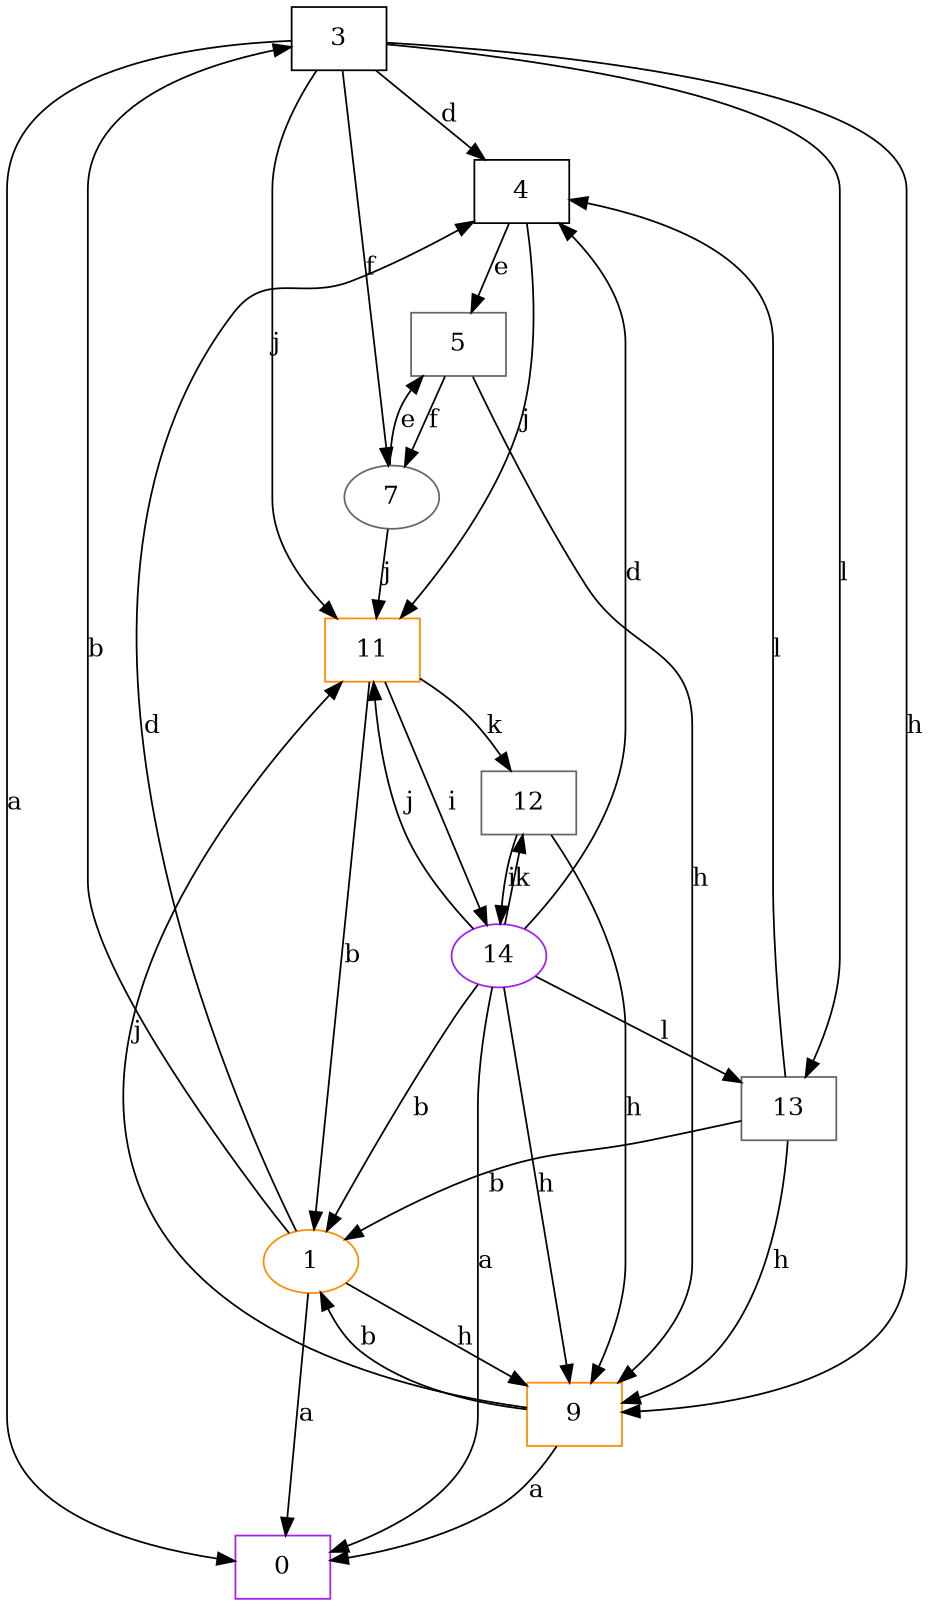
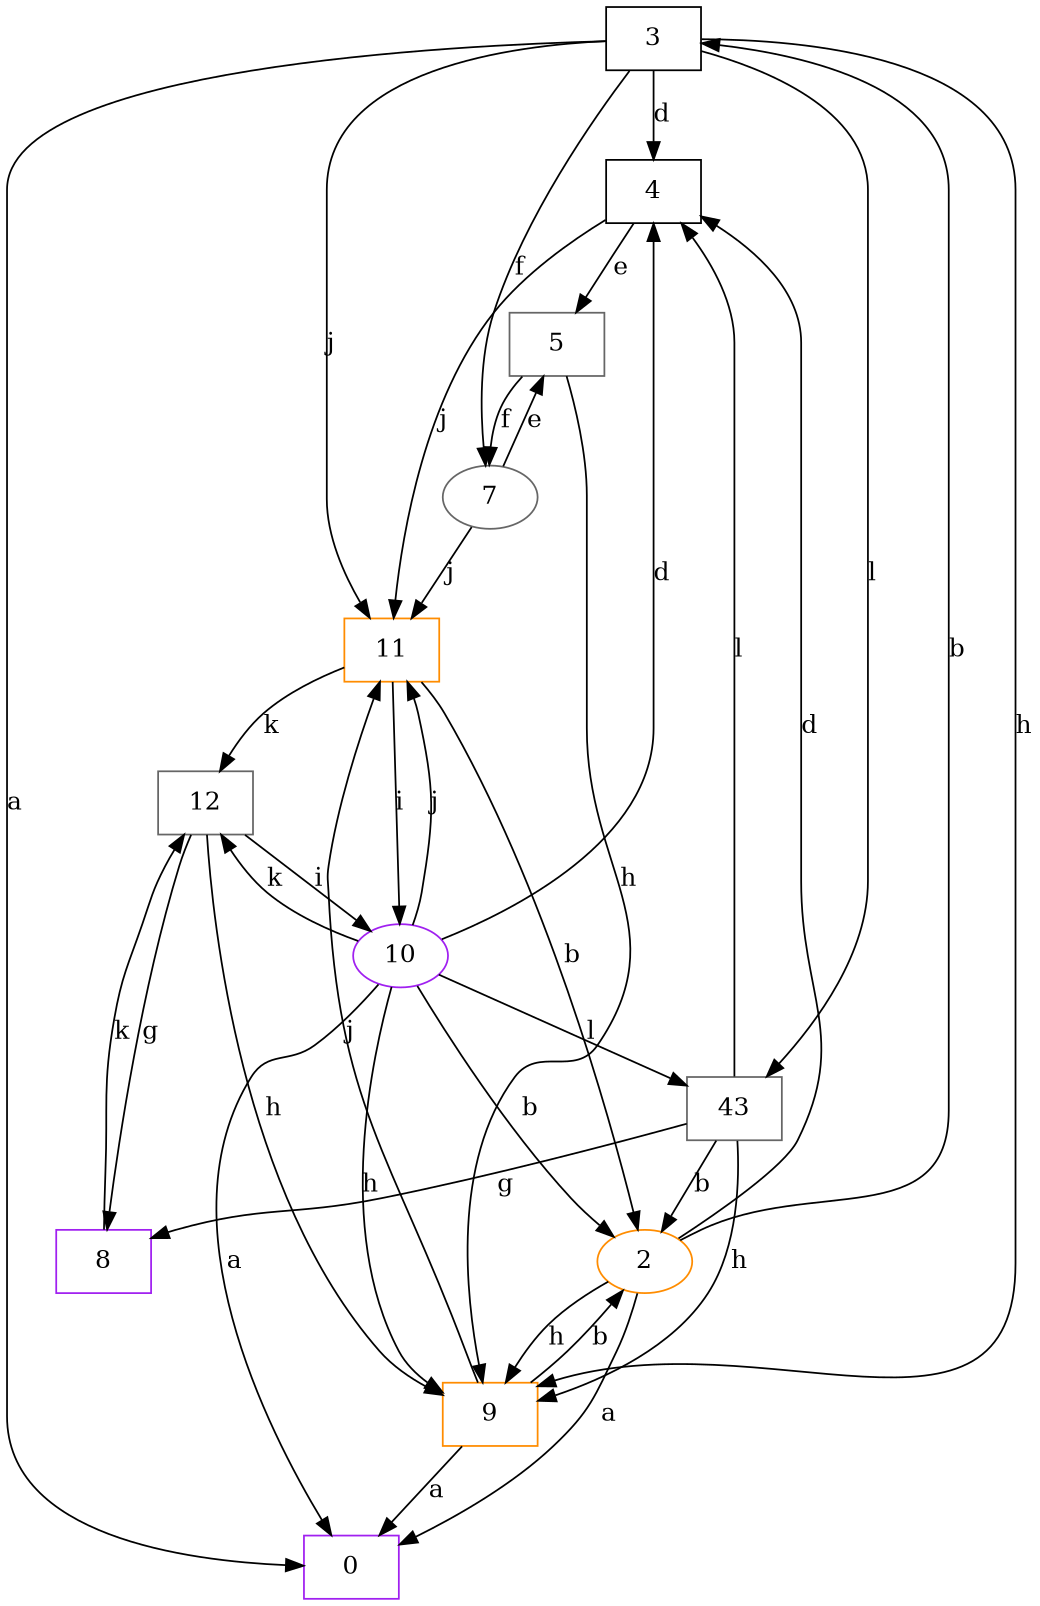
(499, 956) -> (401, 956)
(789, 1109) -> (734, 1109)
none -> (104, 1261)
(311, 1261) -> (645, 1261)
